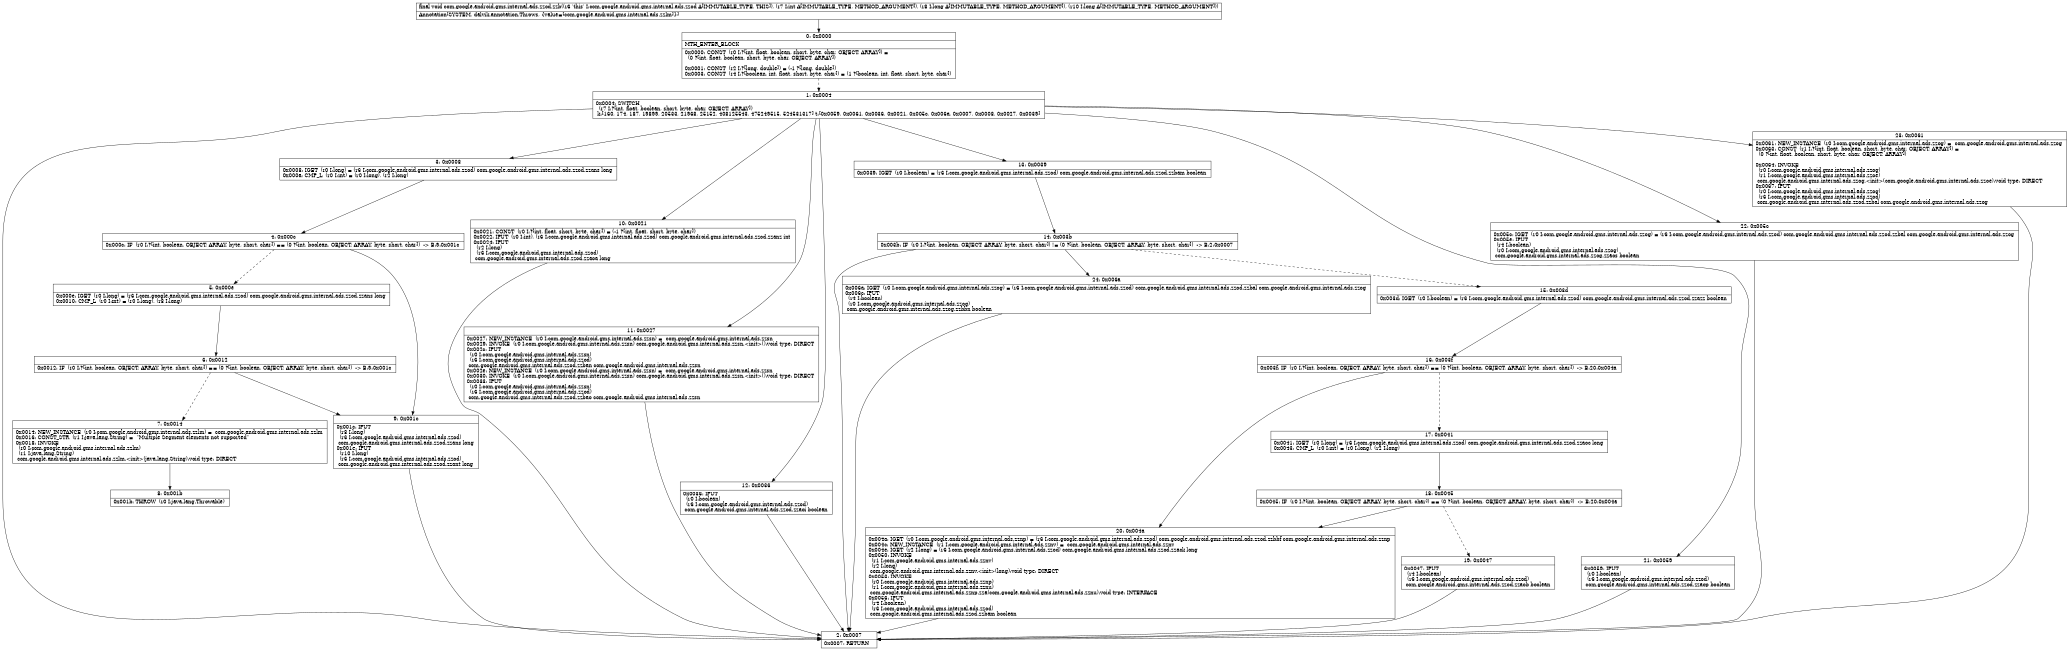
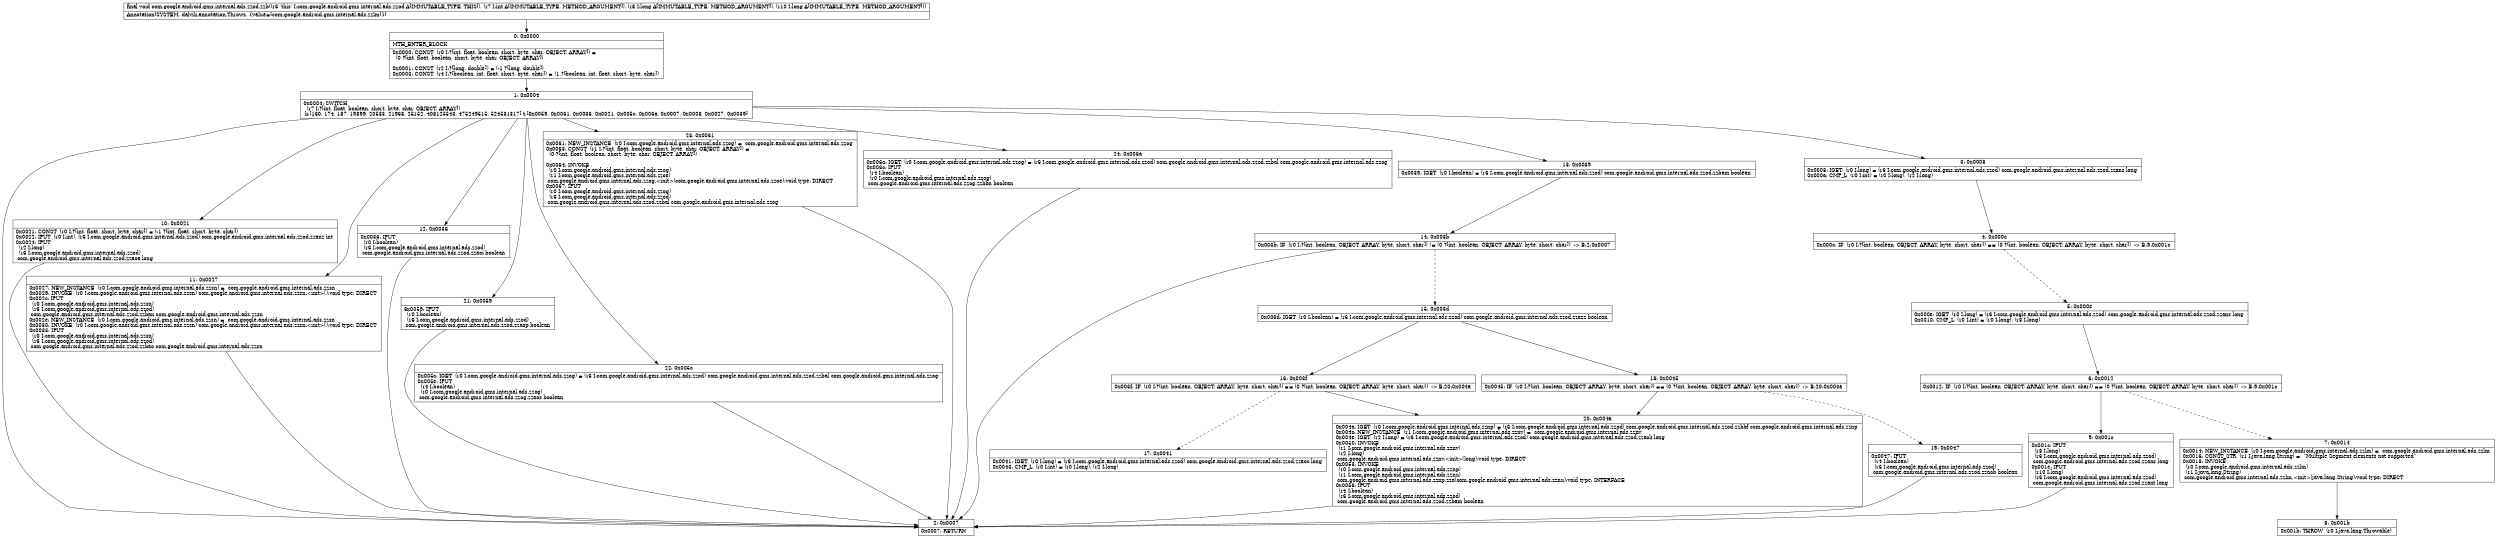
(819, 83) -> (527, 83)
(1076, 261) -> (862, 132)
(412, 316) -> none
(1439, 470) -> (1548, 348)
